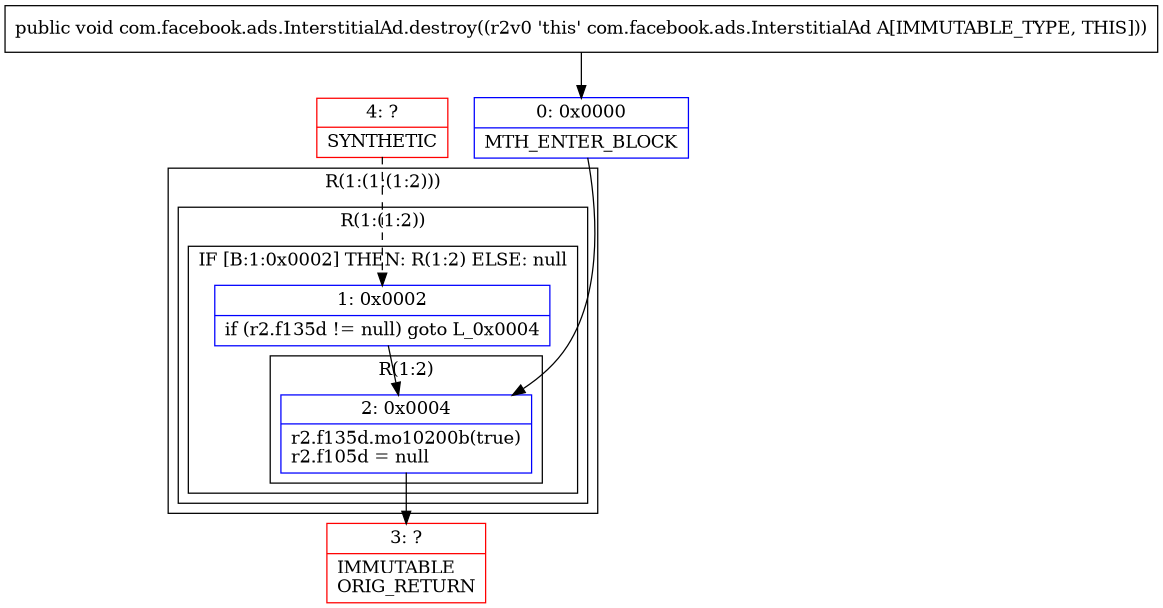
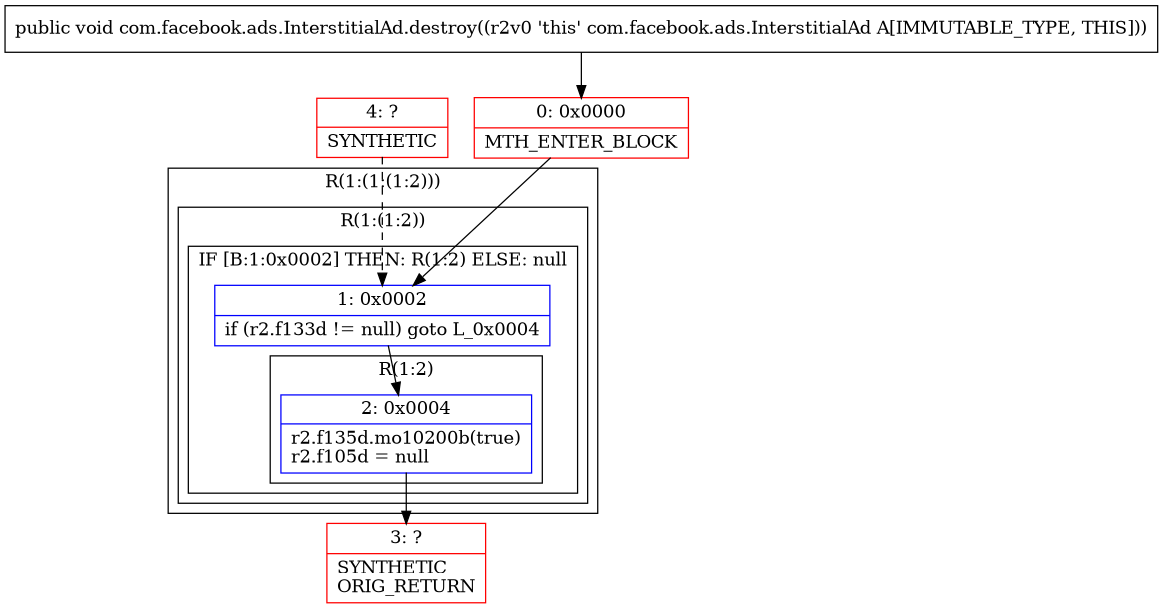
(581, 128) -> (581, 128)
(382, 330) -> (382, 330)
(568, 344) -> (487, 217)
(396, 568) -> (392, 568)
